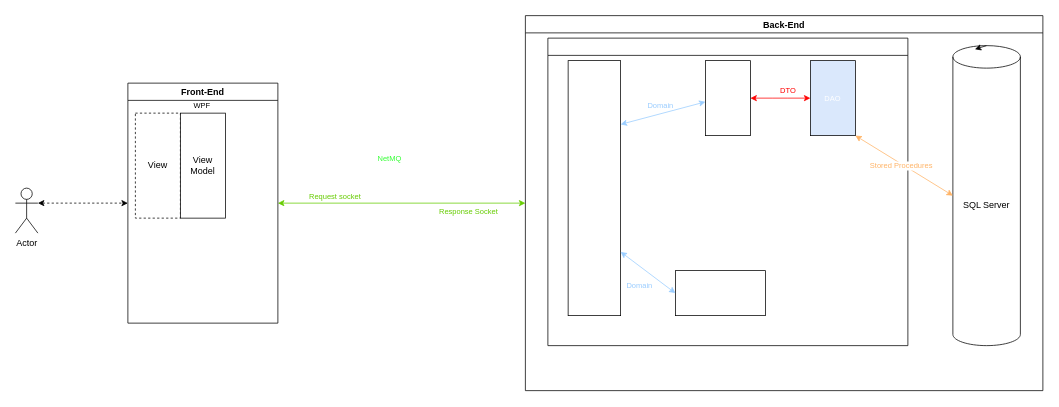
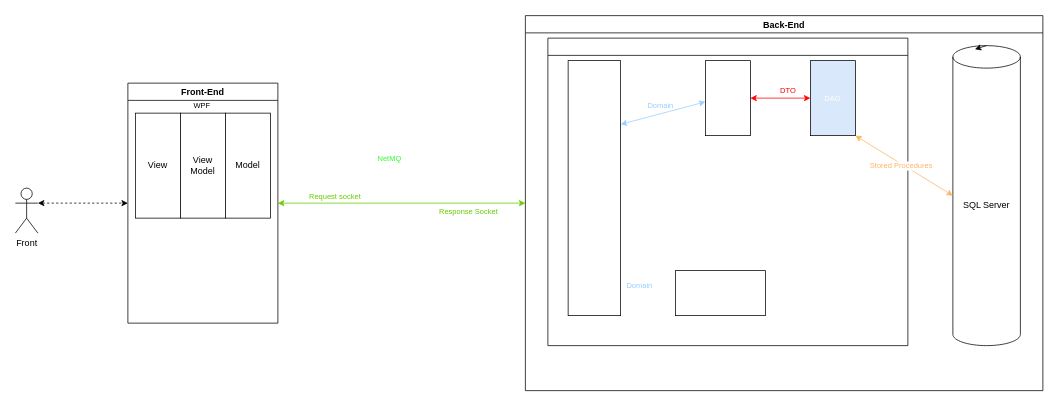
(158, 165) -> (158, 165)
none -> (248, 165)
(27, 244) -> (27, 244)
(648, 272) -> none
